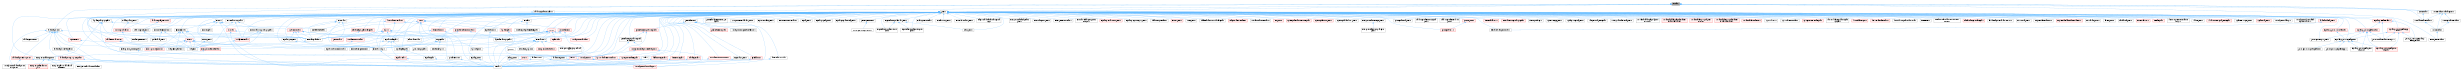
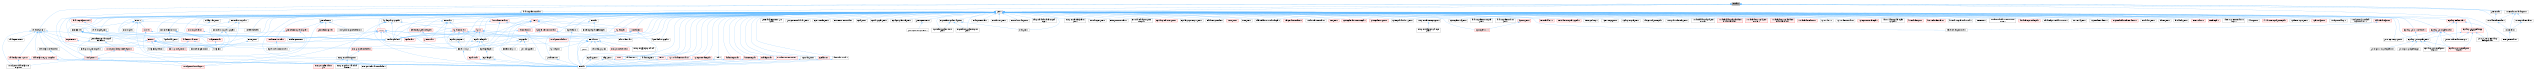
(218, 36) -> (193, 35)
